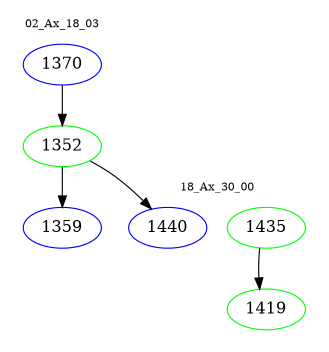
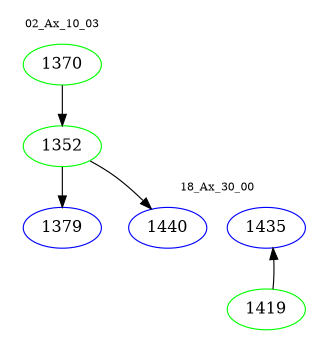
(62, 24) -> (62, 24)
(62, 65) -> (62, 65)
(62, 228) -> (62, 228)
(266, 228) -> (266, 228)
(259, 263) -> (274, 274)
